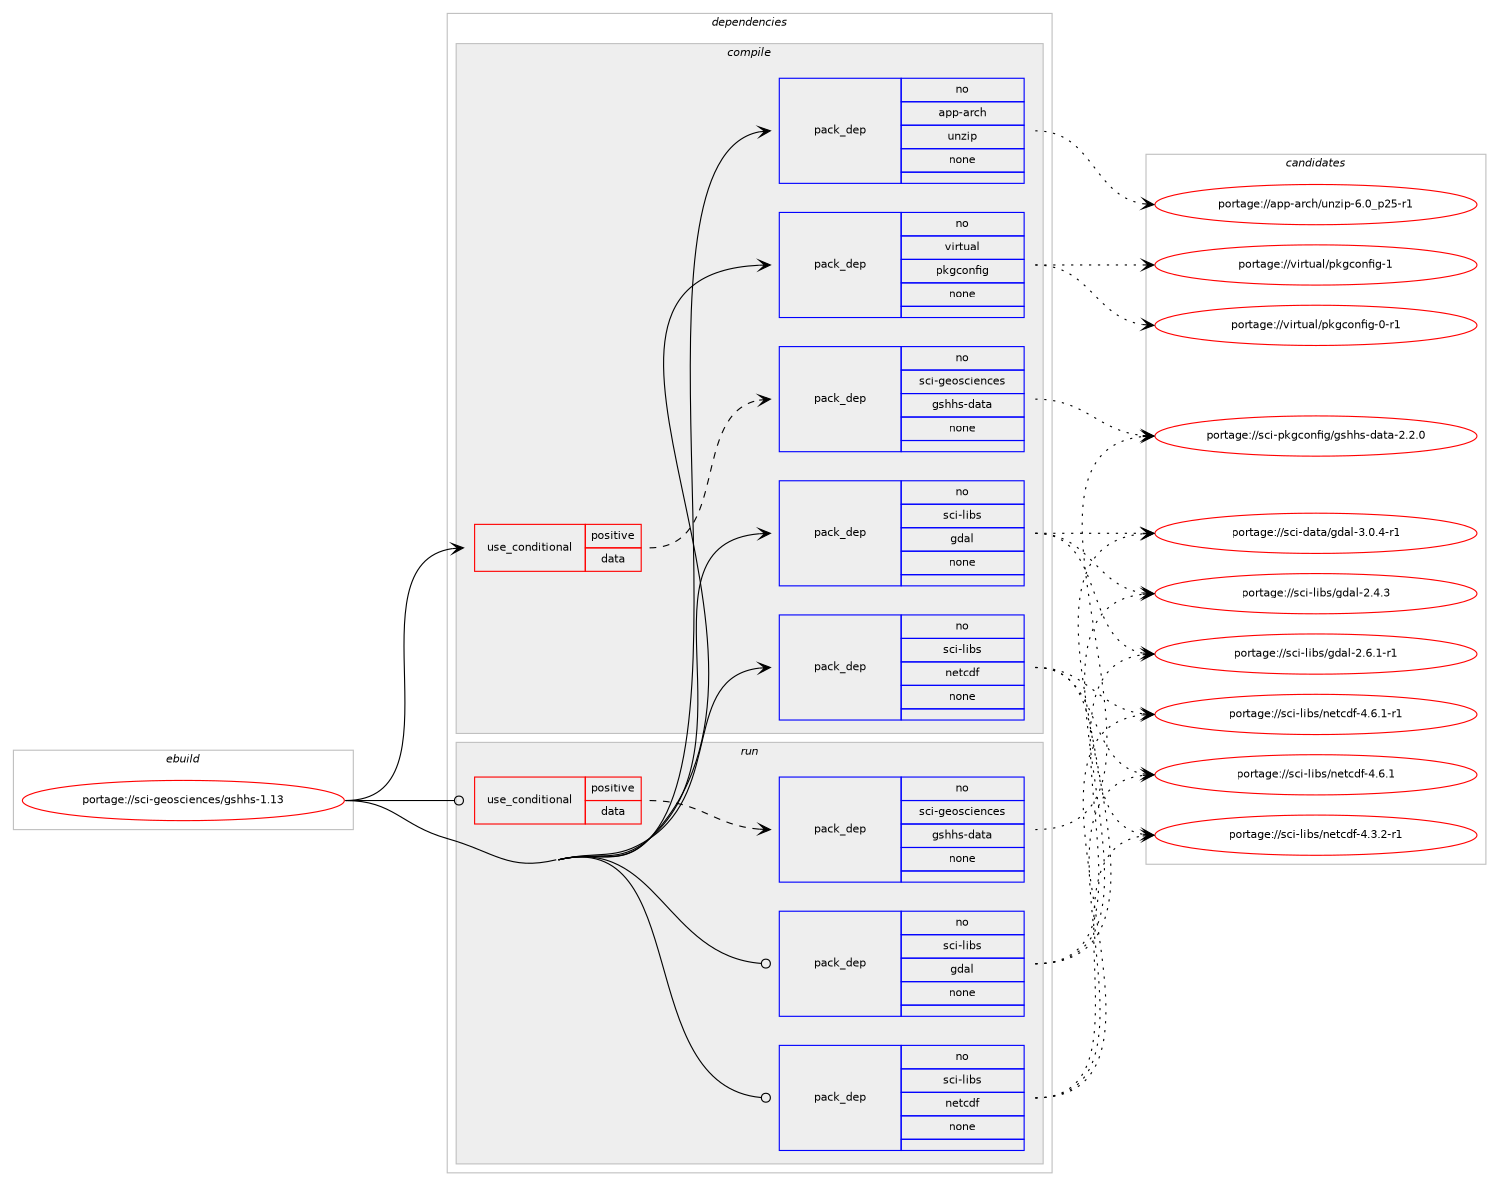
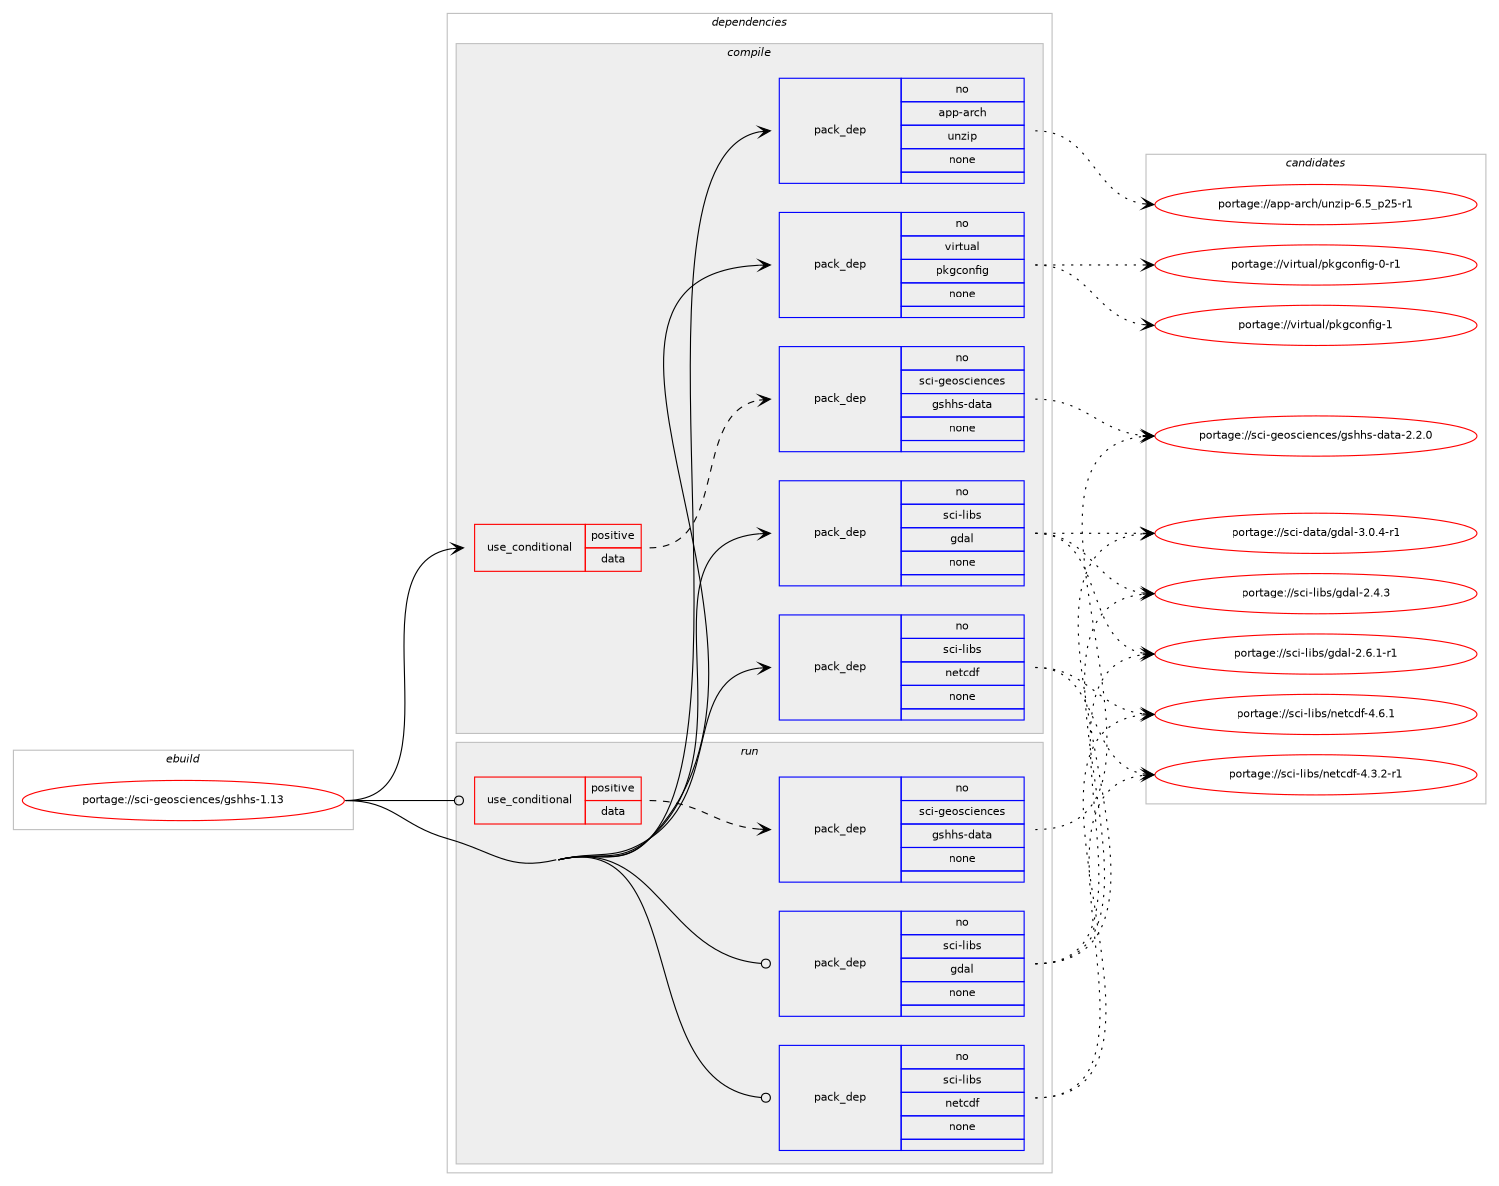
(1316, 205) -> (1316, 205)
(1316, 436) -> (1316, 436)
(1316, 714) -> none
